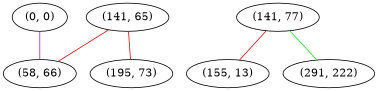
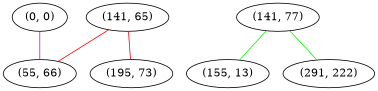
(253, 45) -> (253, 45)
(40, 74) -> (40, 74)
